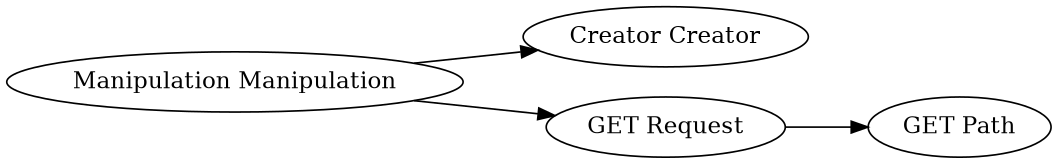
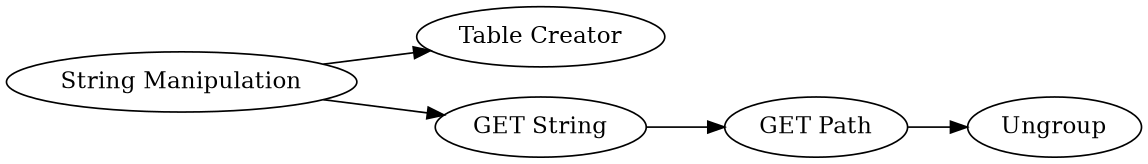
(666, 37) -> (541, 37)
(235, 82) -> (182, 82)
(666, 127) -> (541, 127)
none -> (1055, 127)
